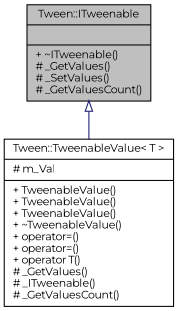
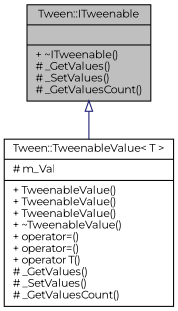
(55, 284) -> (50, 284)
